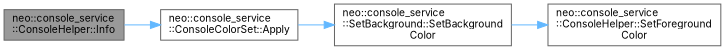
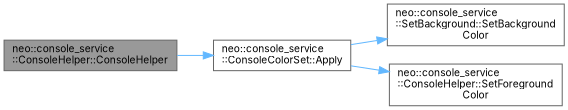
(64, 25) -> (90, 55)
(524, 25) -> (365, 68)
